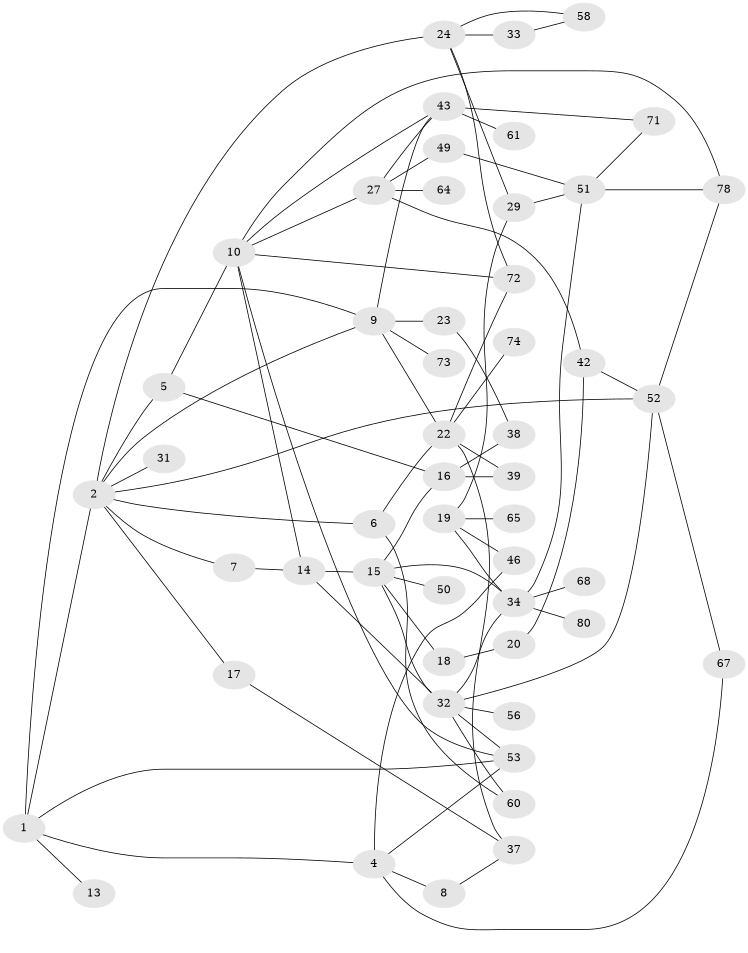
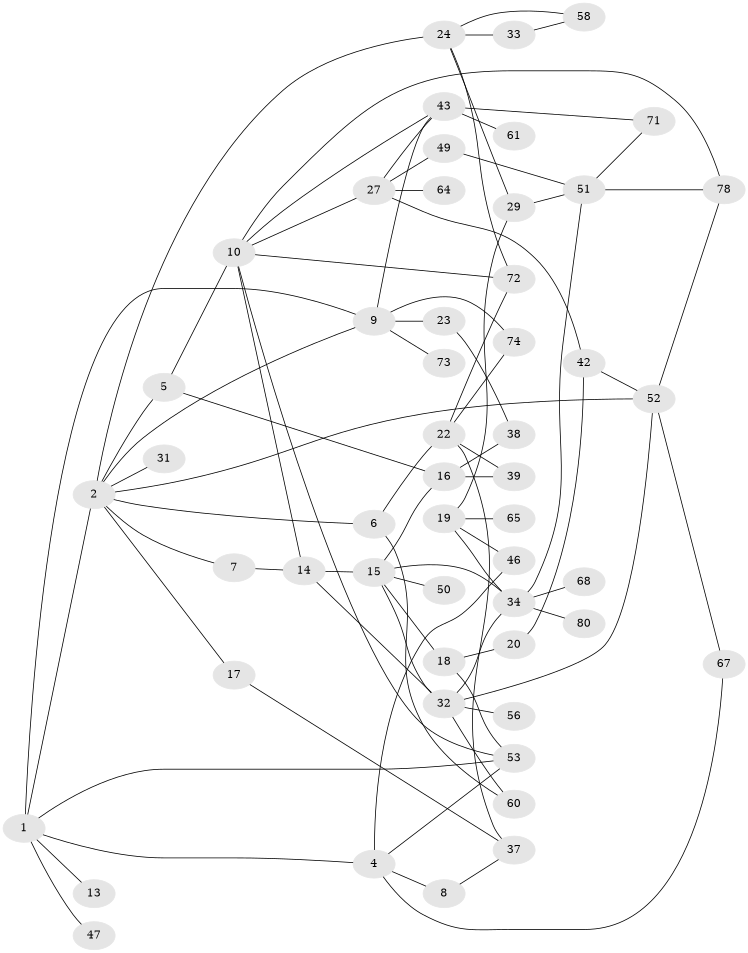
(409, 378) -> (451, 297)
(479, 731) -> (481, 716)
none -> (94, 936)
